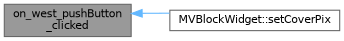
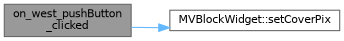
(156, 13) -> (145, 28)
